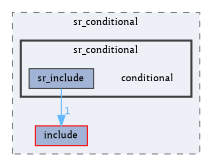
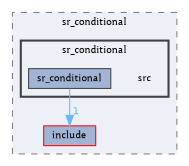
(61, 79) -> (70, 79)
(148, 79) -> (145, 79)
